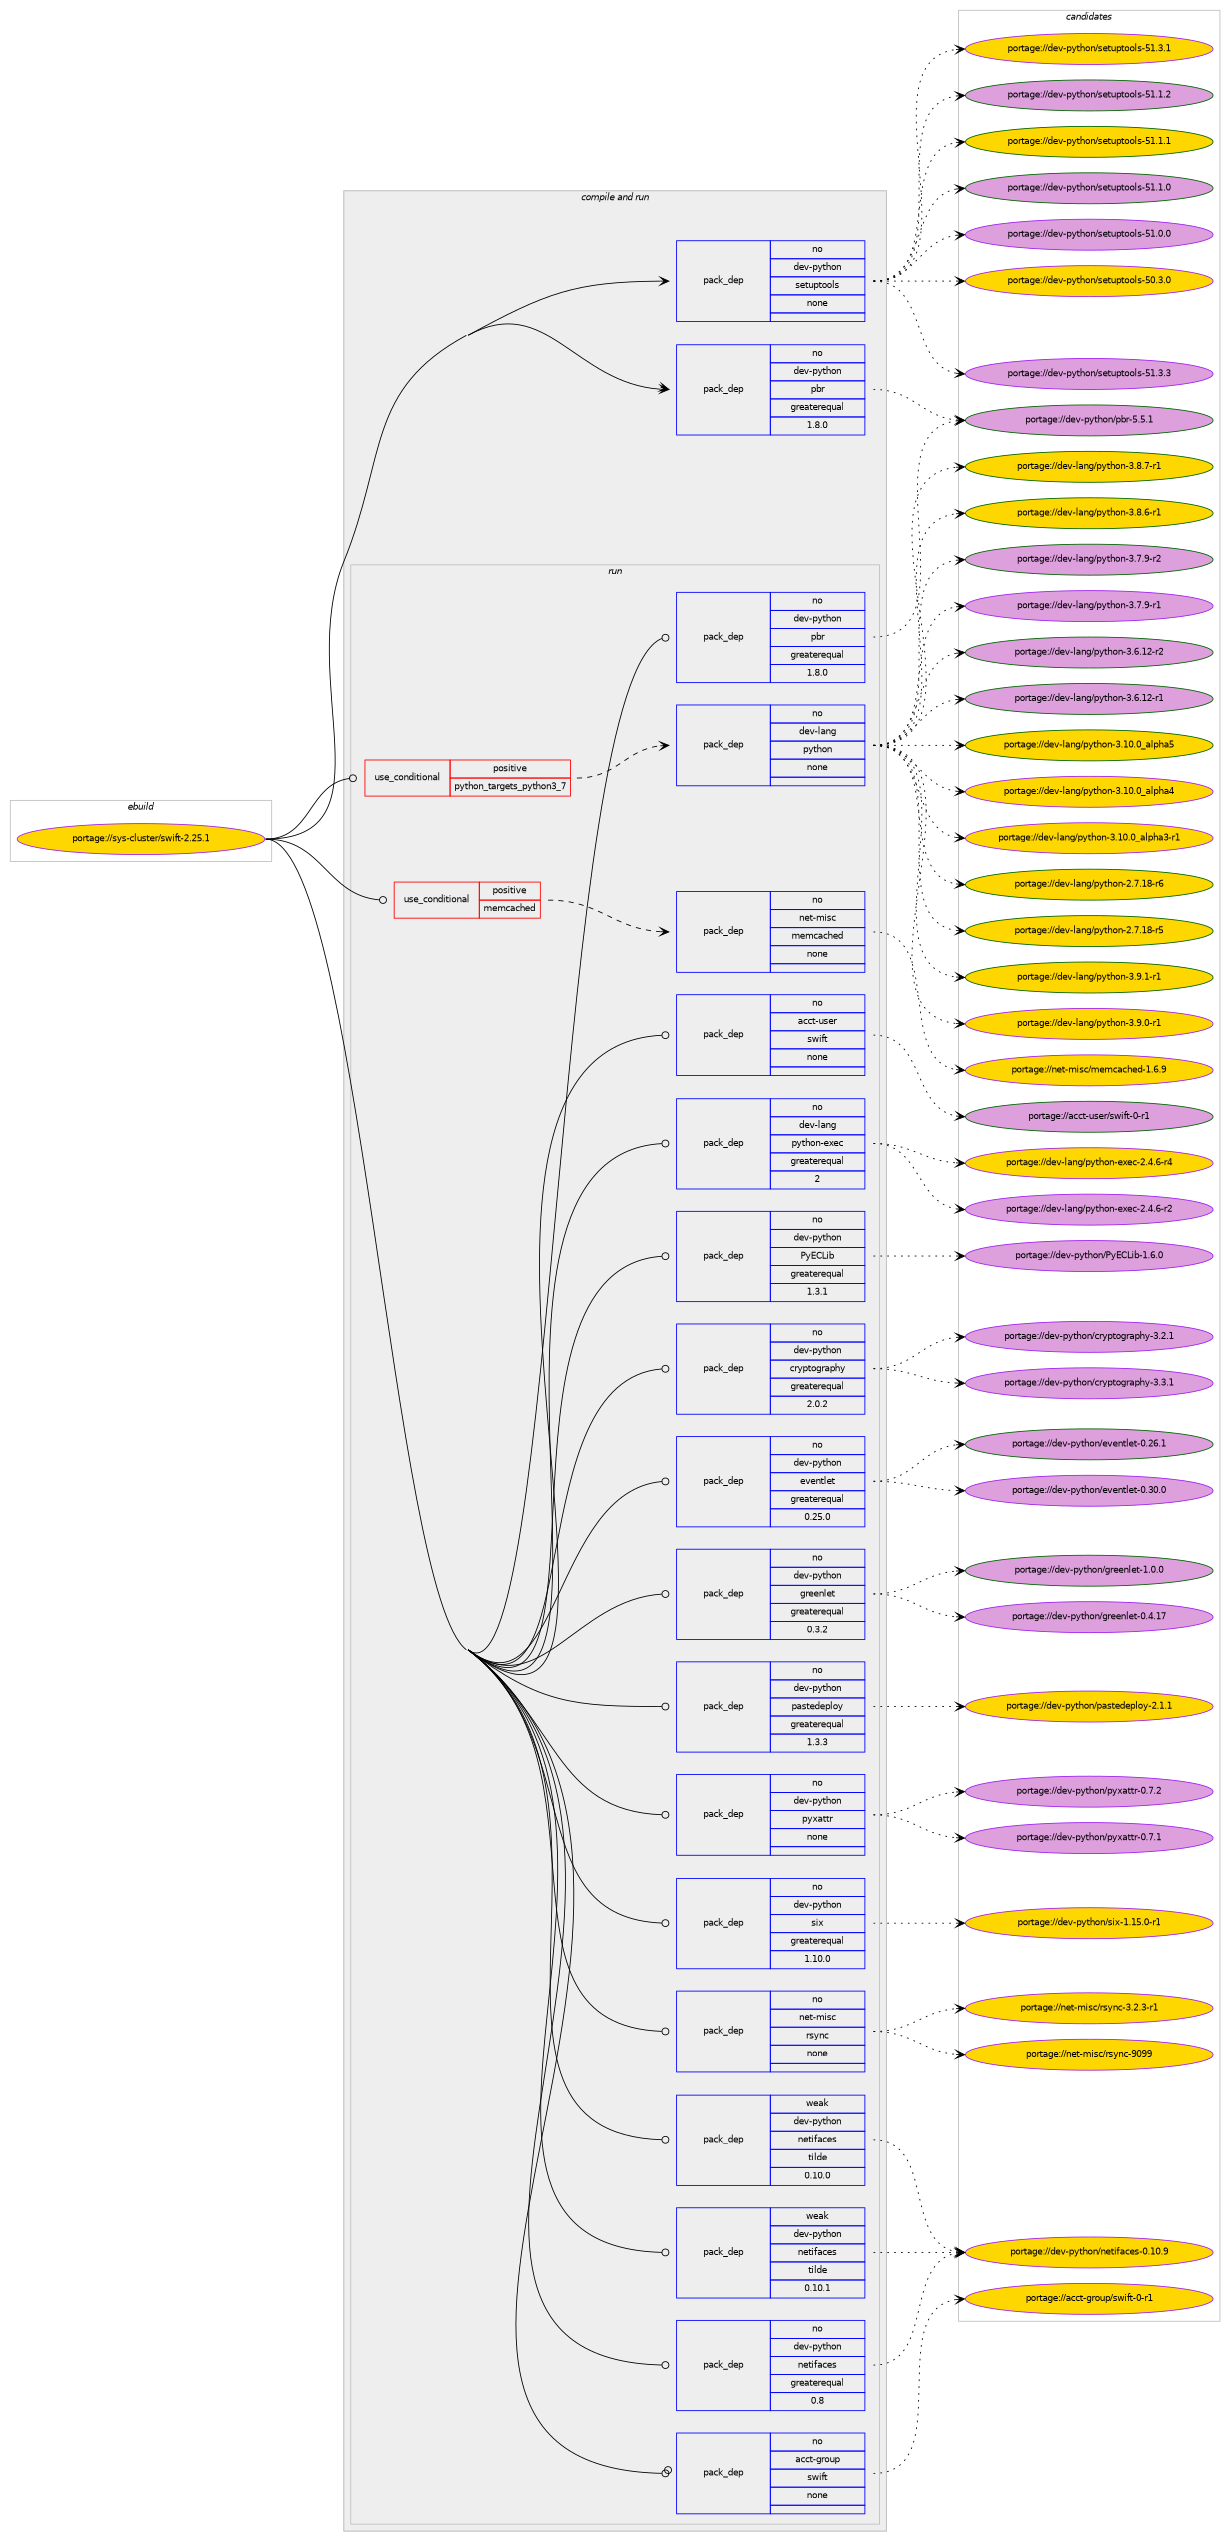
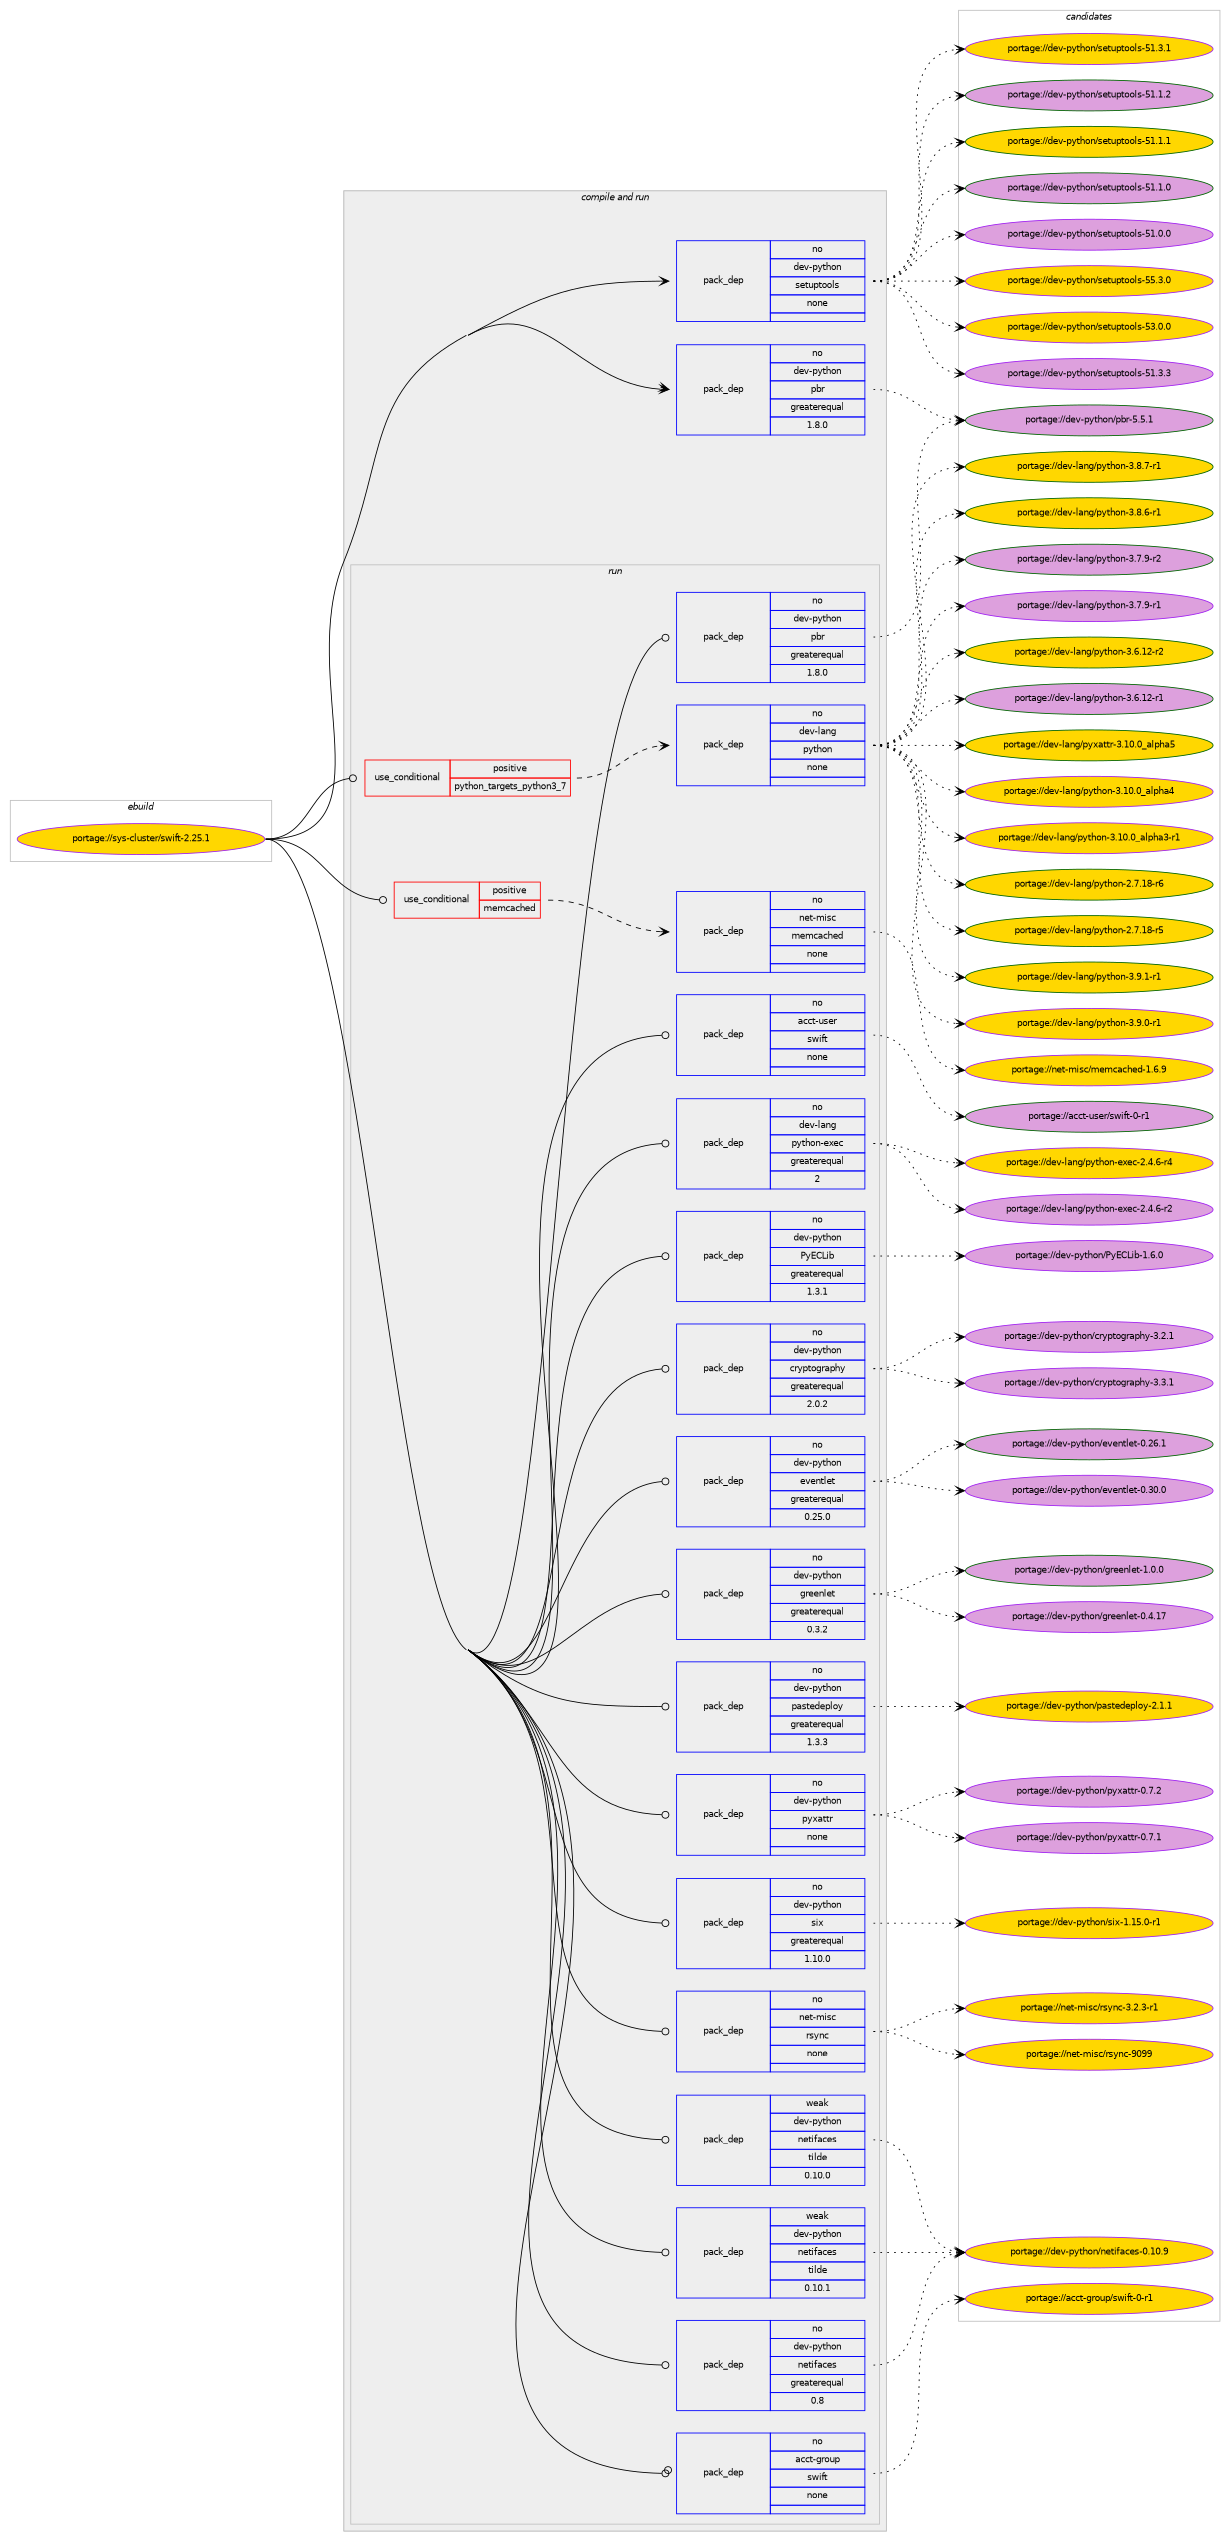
(1089, 281) -> (1089, 281)
none -> (1089, 328)
(1089, 653) -> (1089, 653)
(1089, 745) -> (1089, 745)
